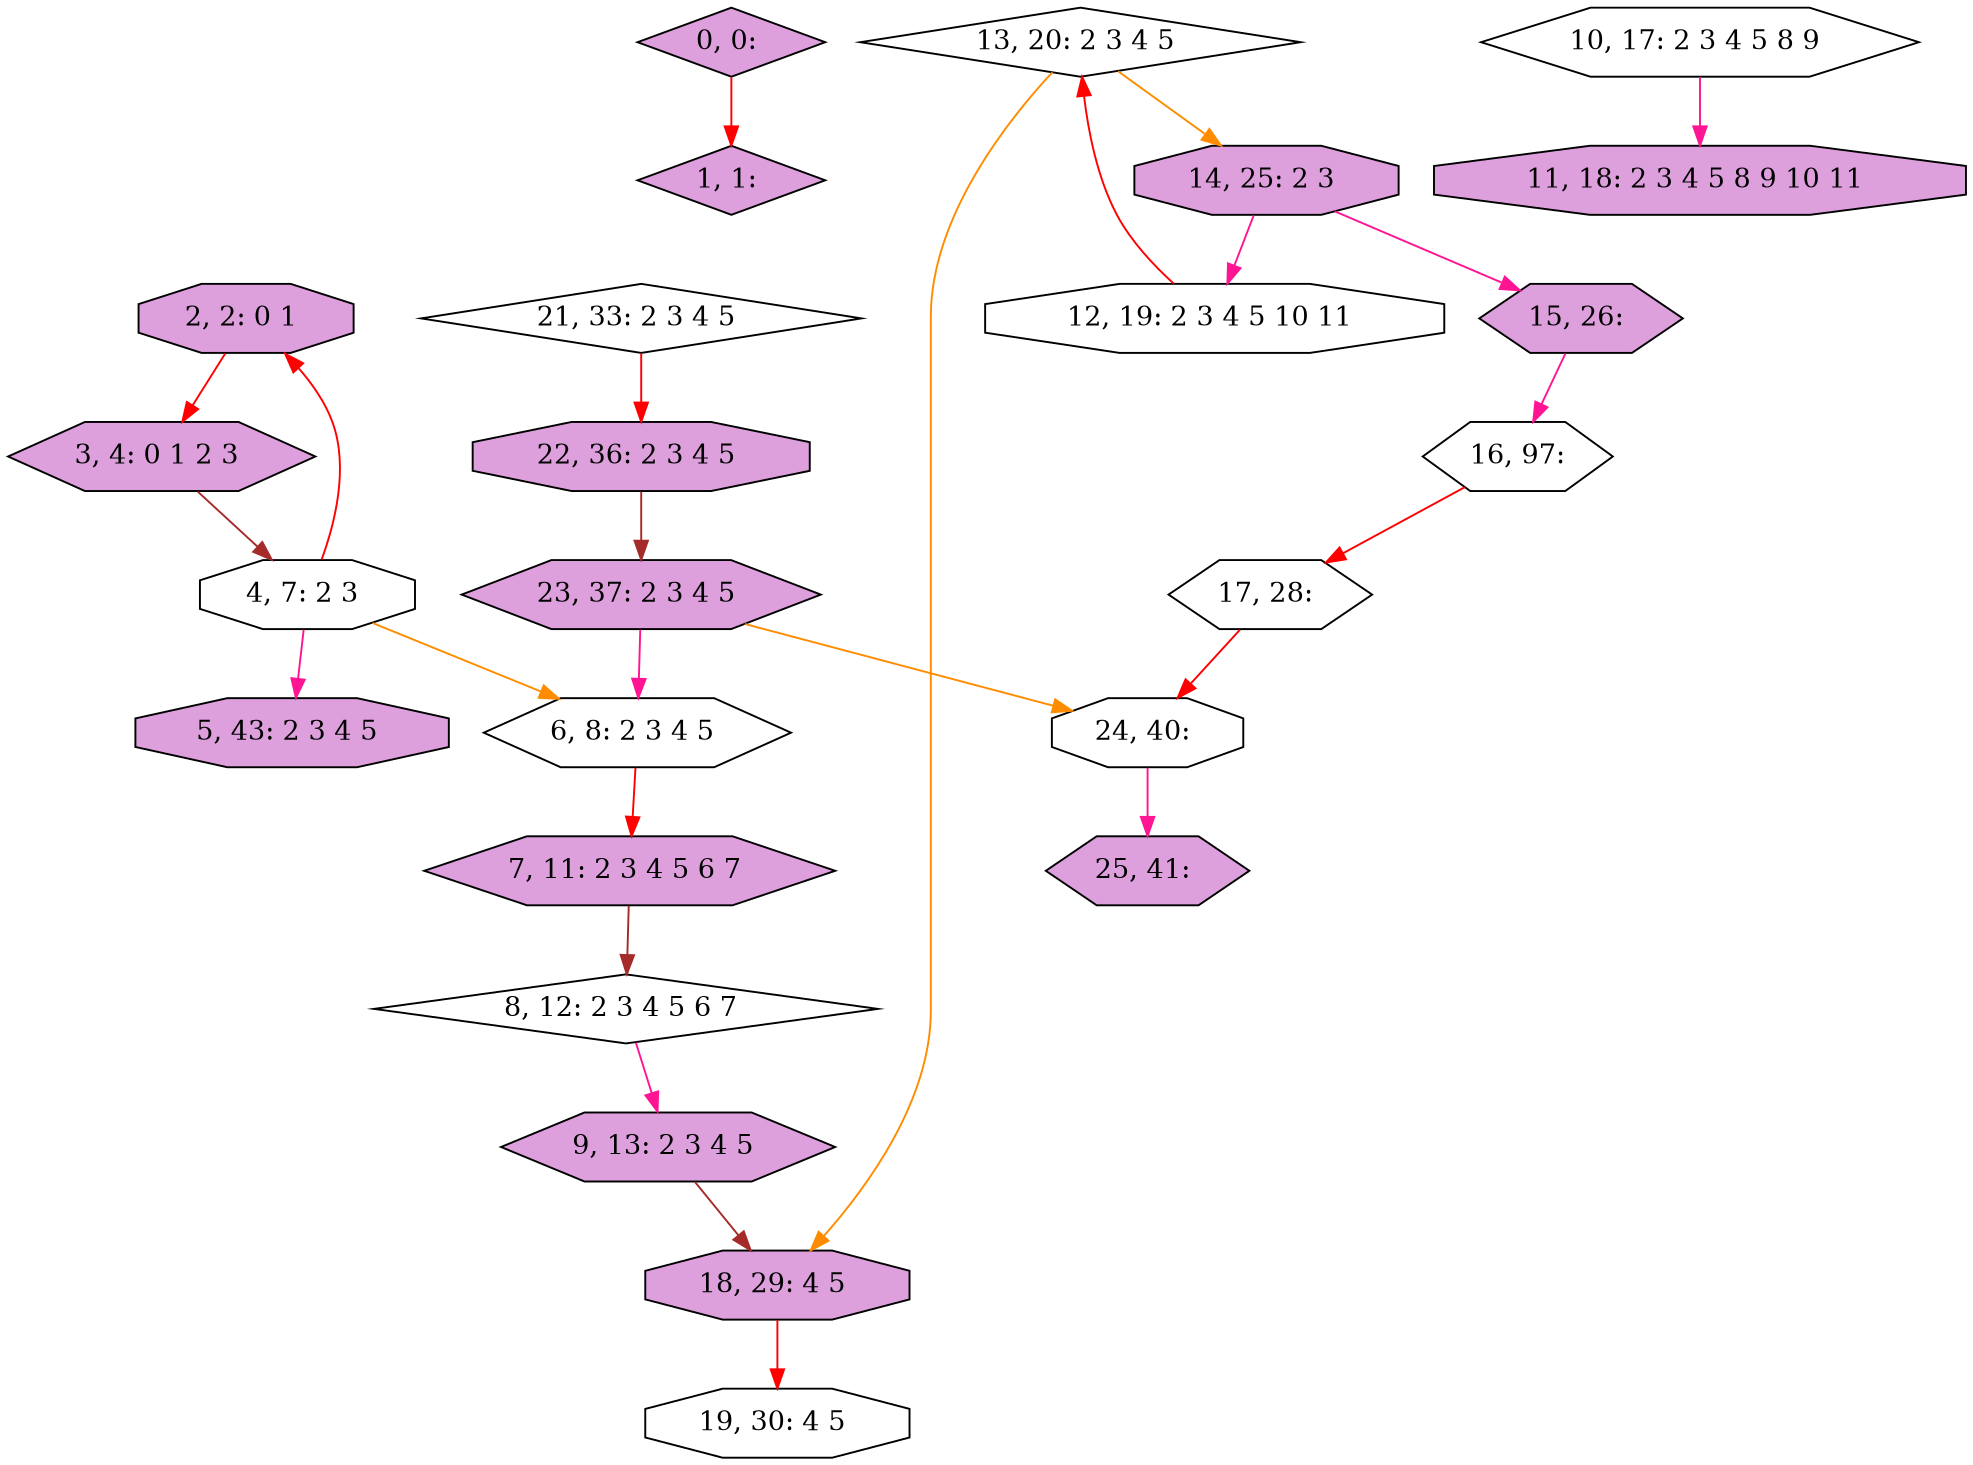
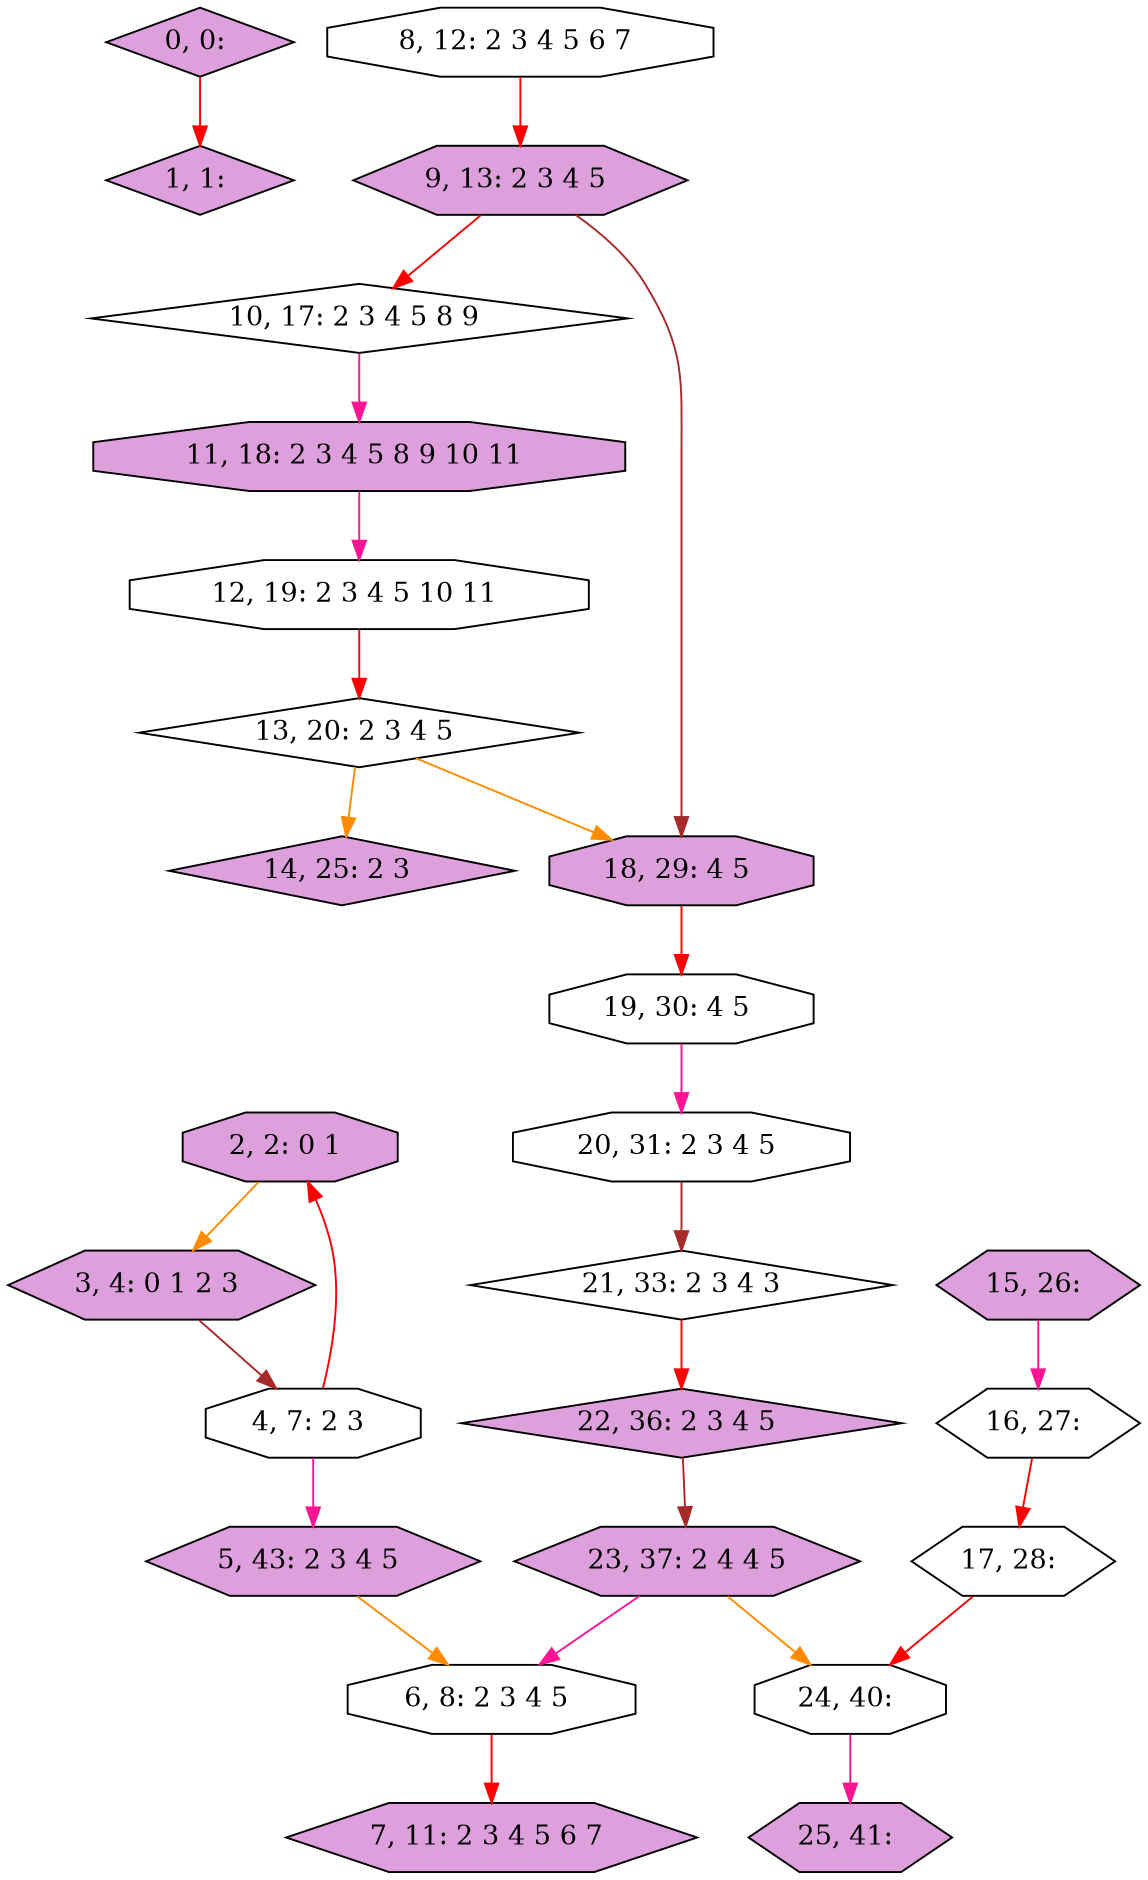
(1700, 42) -> (359, 318)
(1266, 180) -> (342, 871)
(1244, 240) -> (359, 516)
none -> (444, 245)
(1418, 247) -> none
(641, 318) -> (681, 1285)
(209, 379) -> (233, 1209)
(641, 456) -> (681, 1423)
(1518, 456) -> (1038, 1423)
(641, 595) -> (687, 1561)
(457, 657) -> (395, 1625)
(292, 733) -> (313, 1561)
(637, 733) -> (492, 1699)
(628, 930) -> none
(626, 1009) -> (520, 42)
(644, 1068) -> (520, 102)
none -> (681, 1147)
